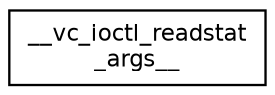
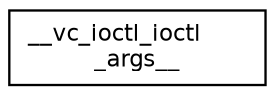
(137, 48) -> (137, 48)
